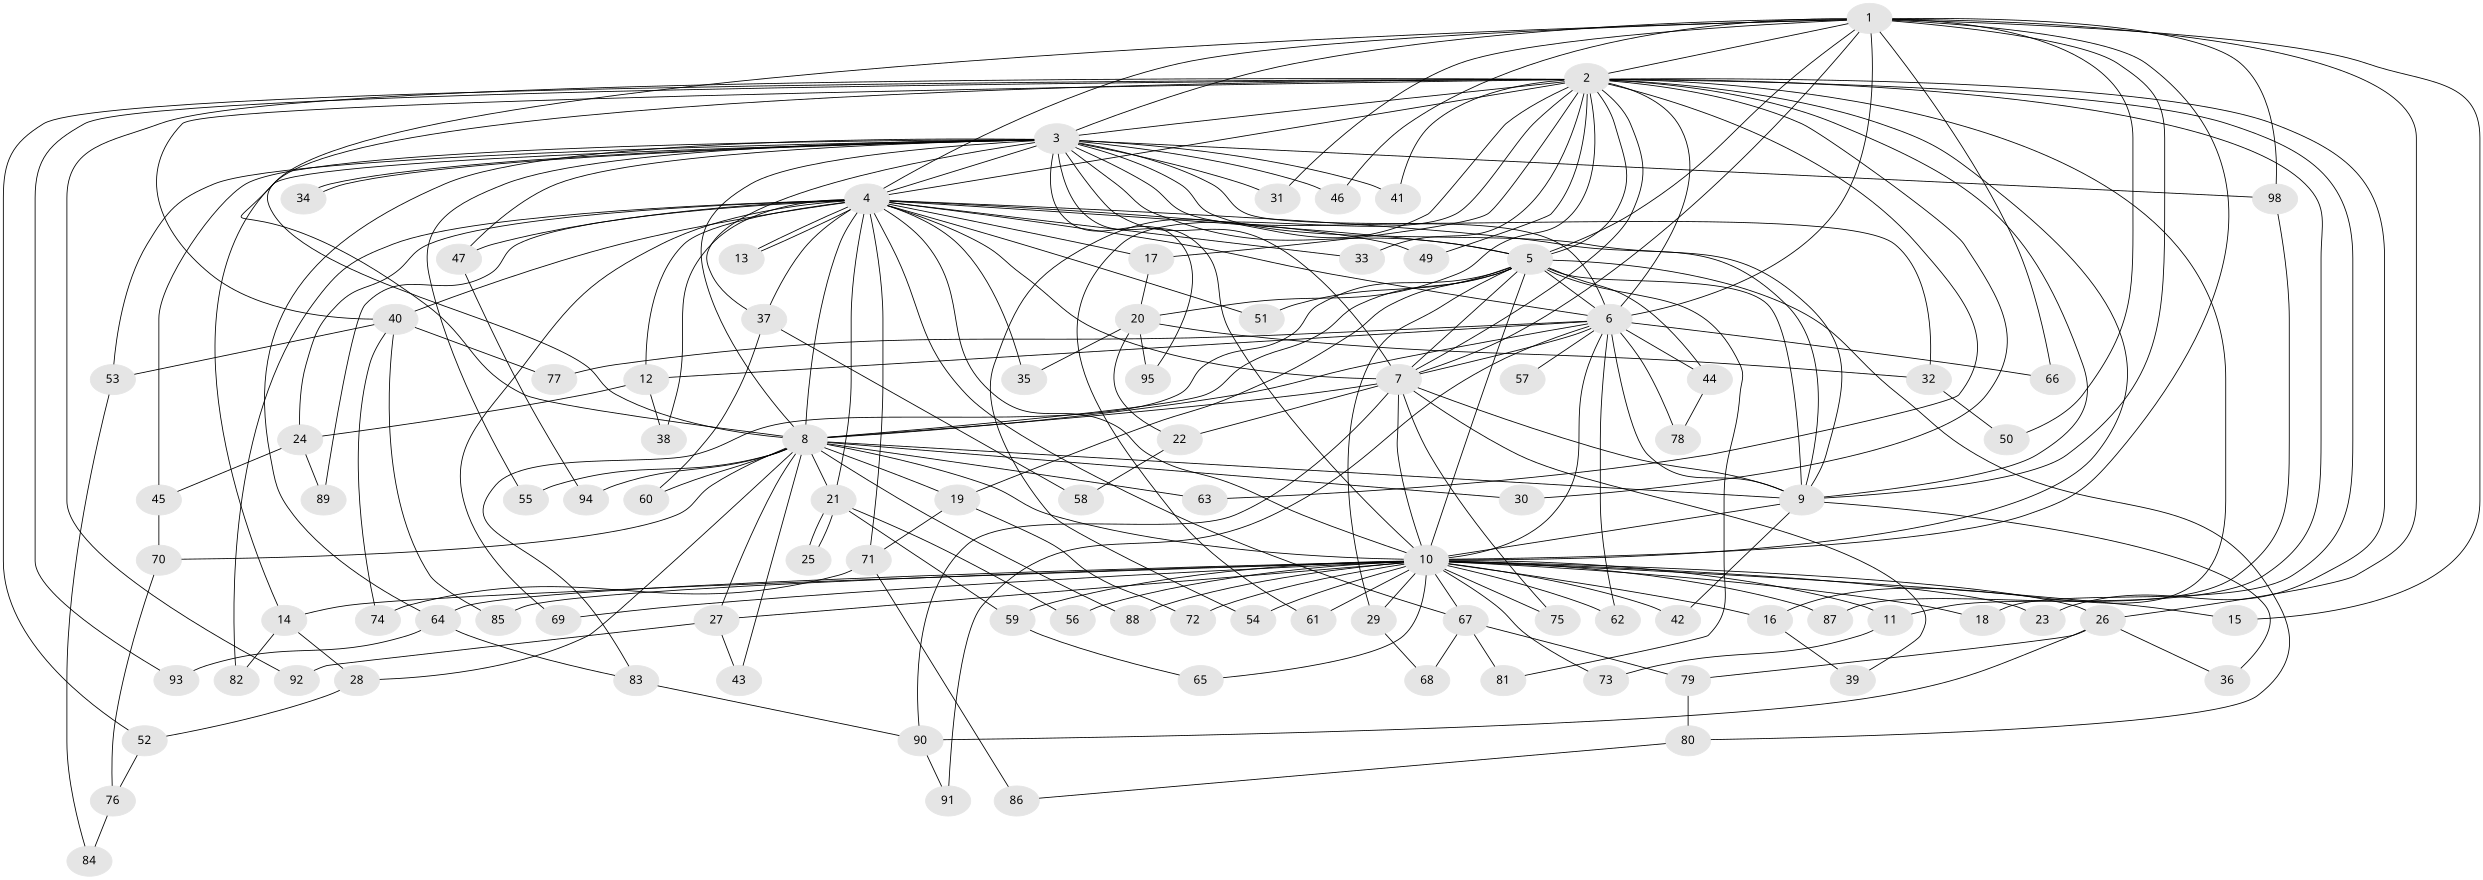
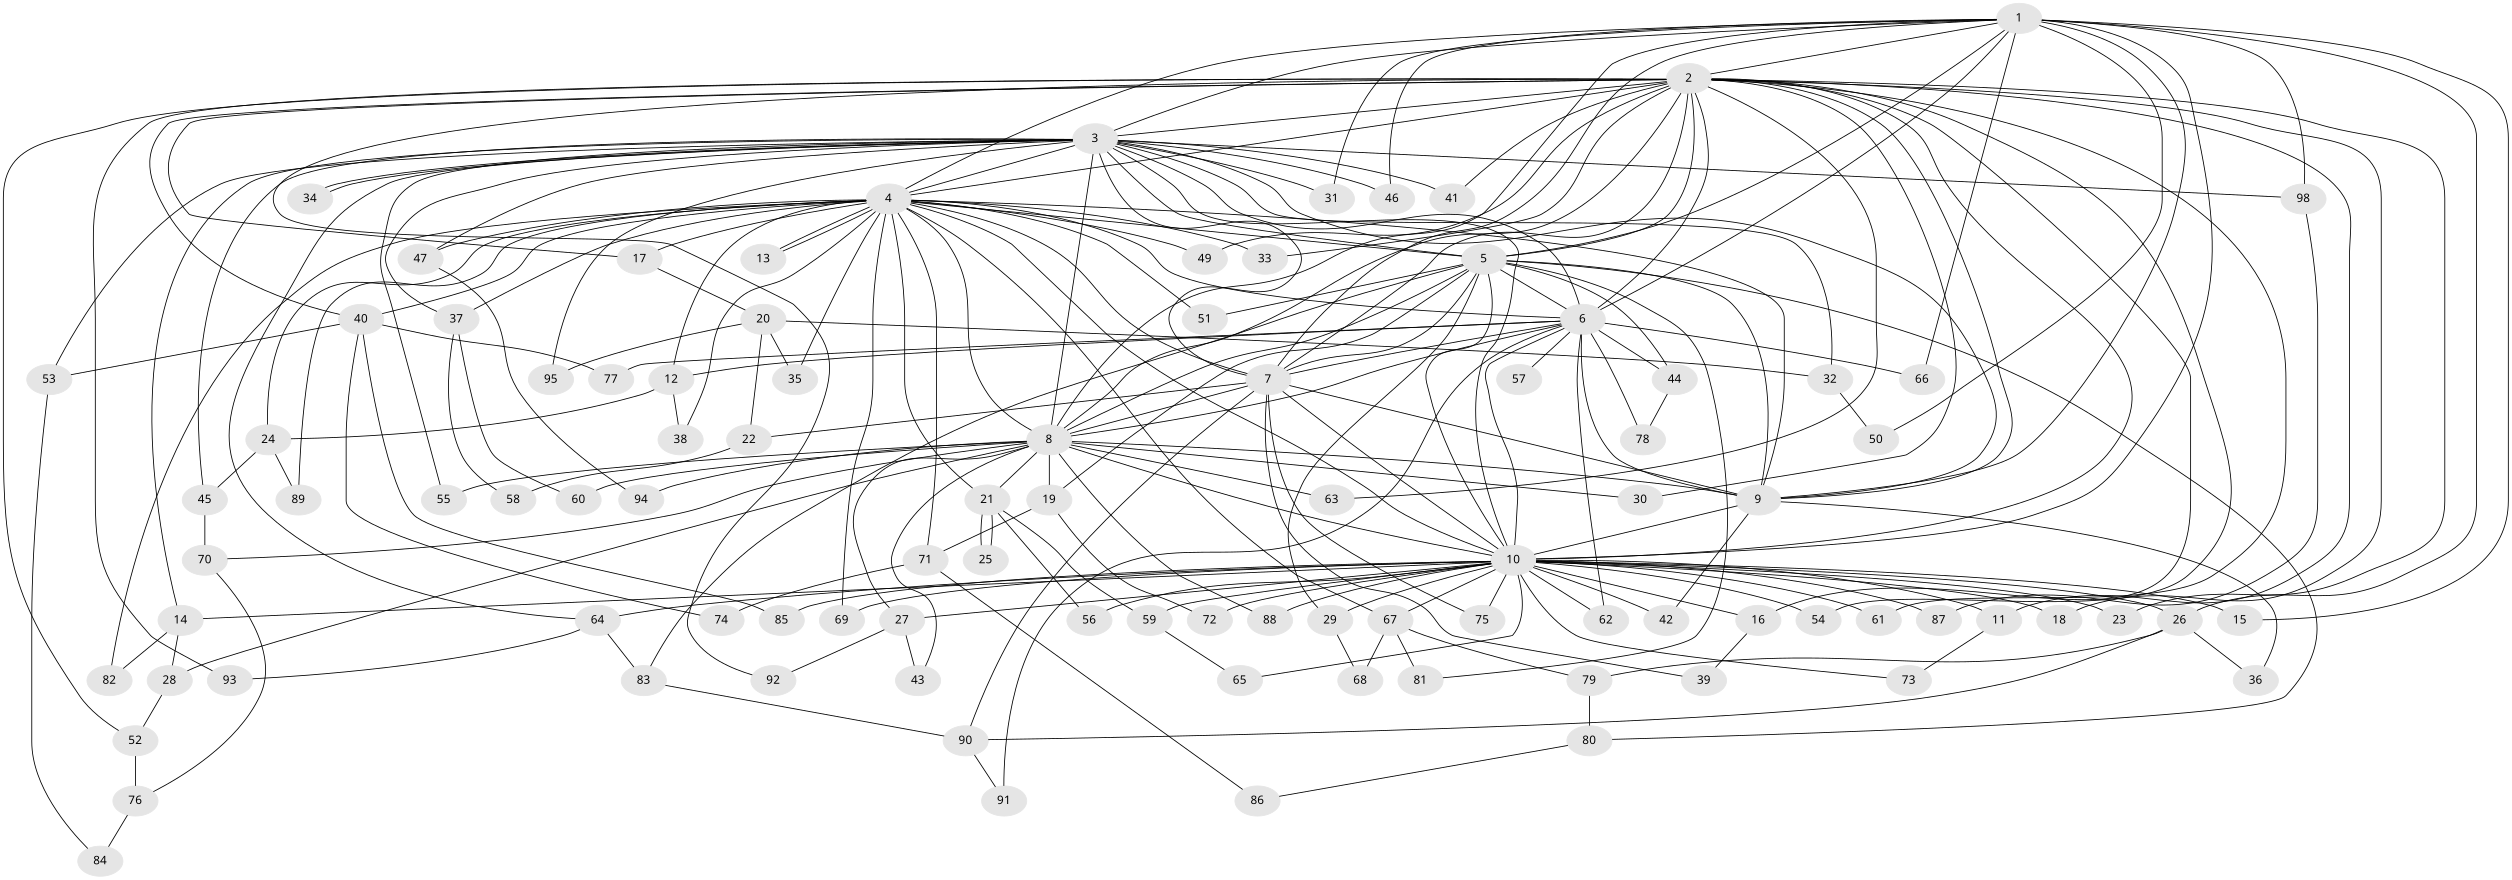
(1463, 271) -> none
